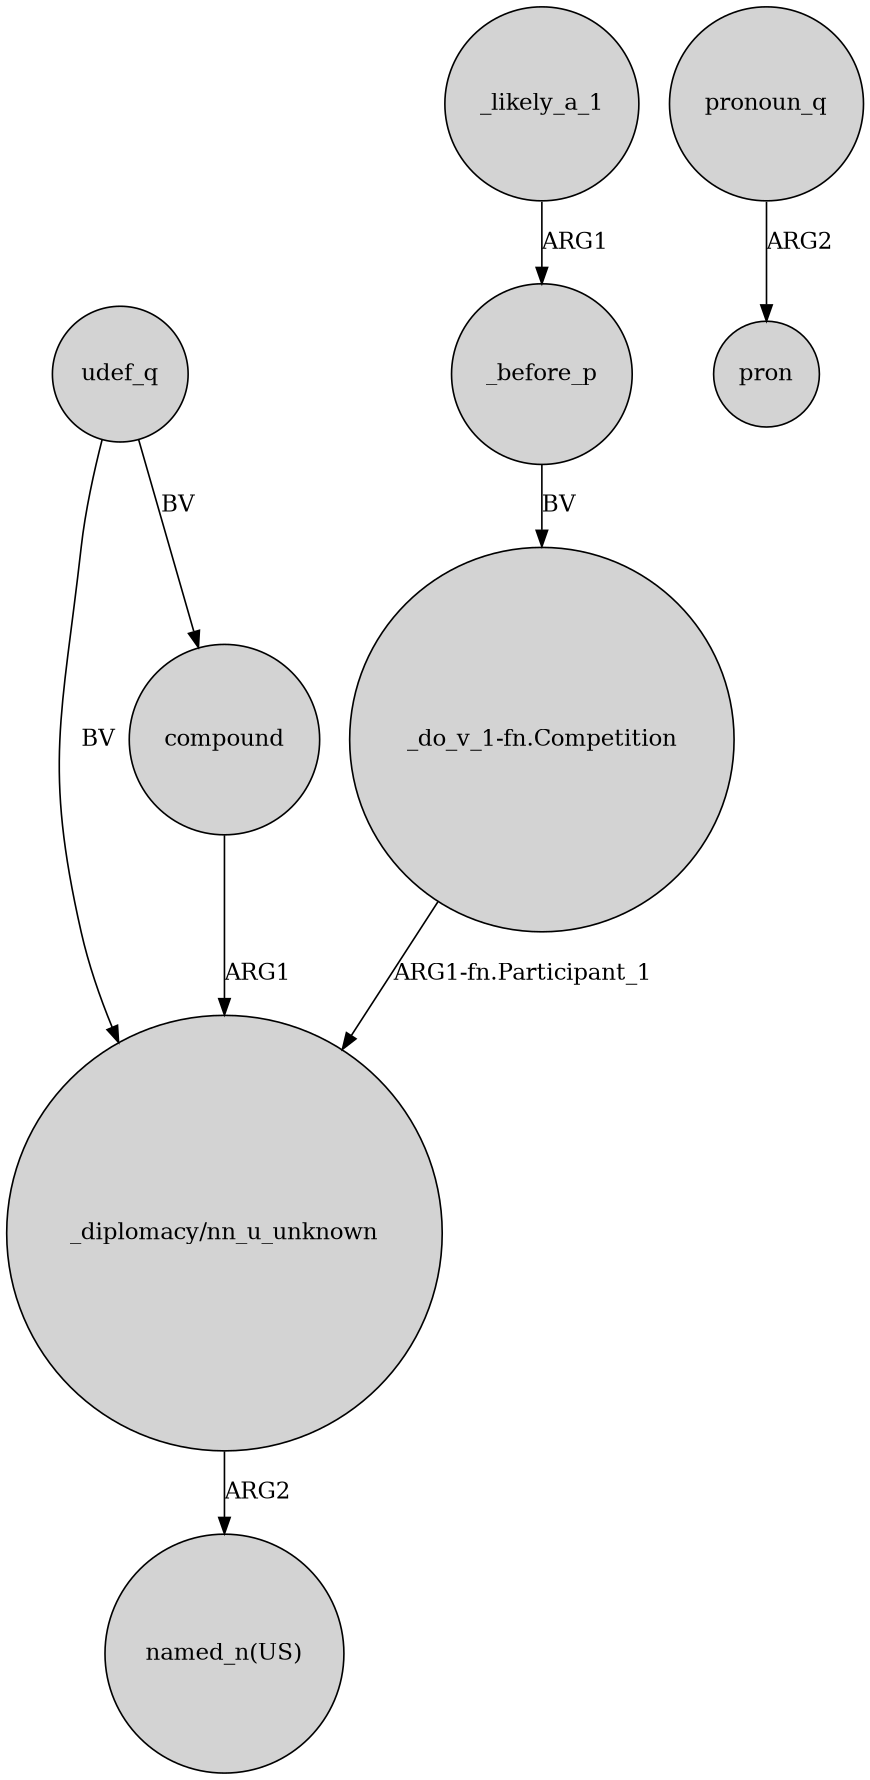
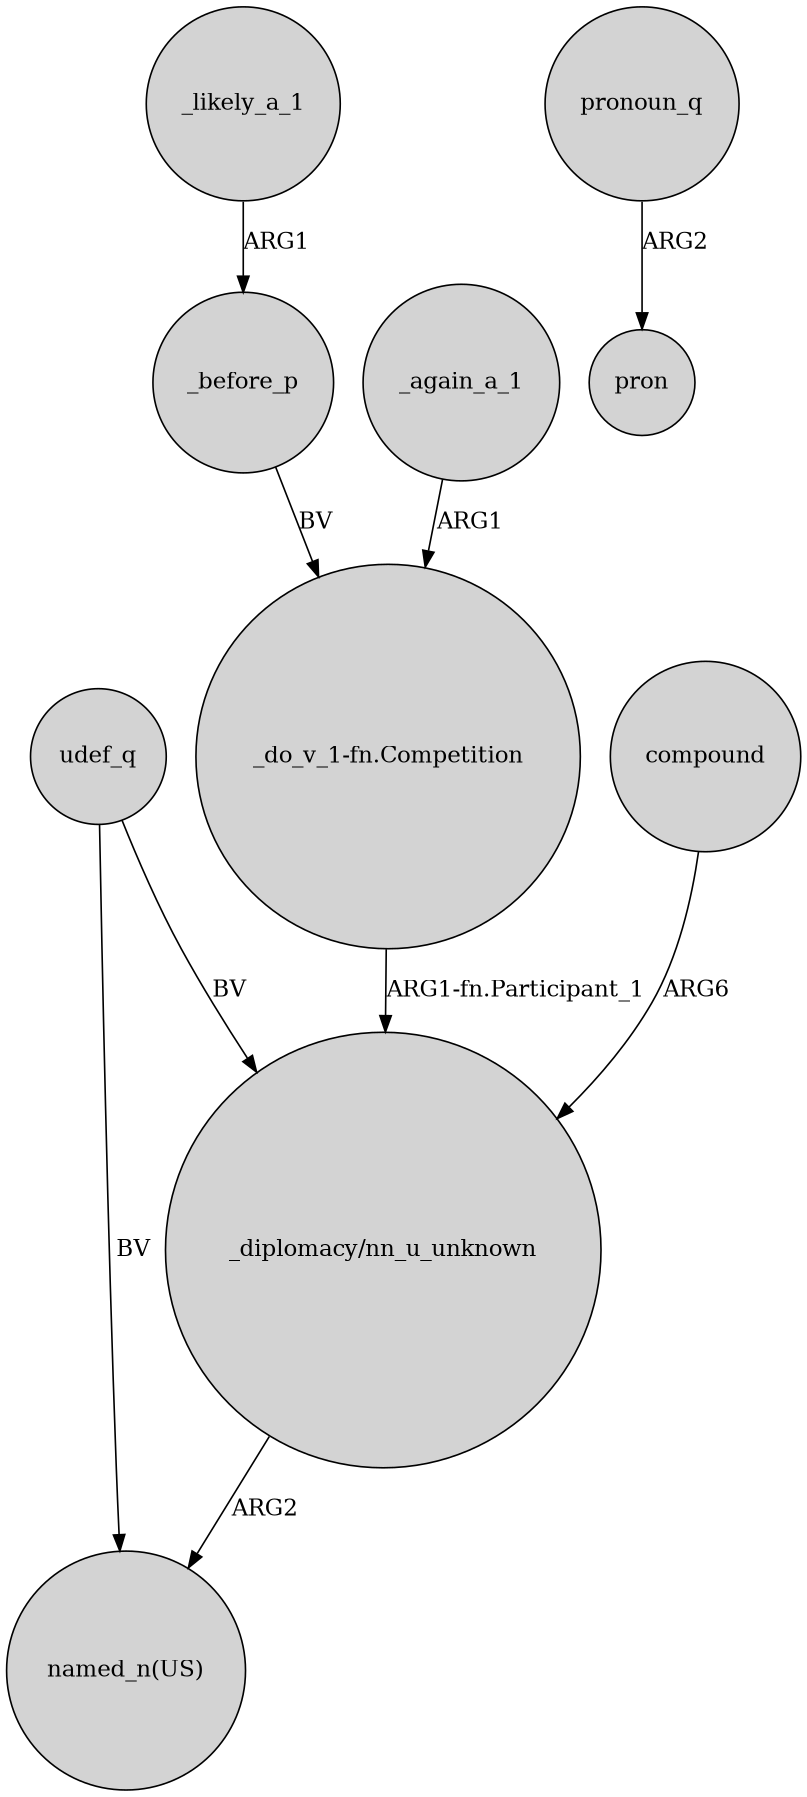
none -> (461, 383)
(166, 535) -> (107, 1180)
(258, 974) -> (697, 991)
